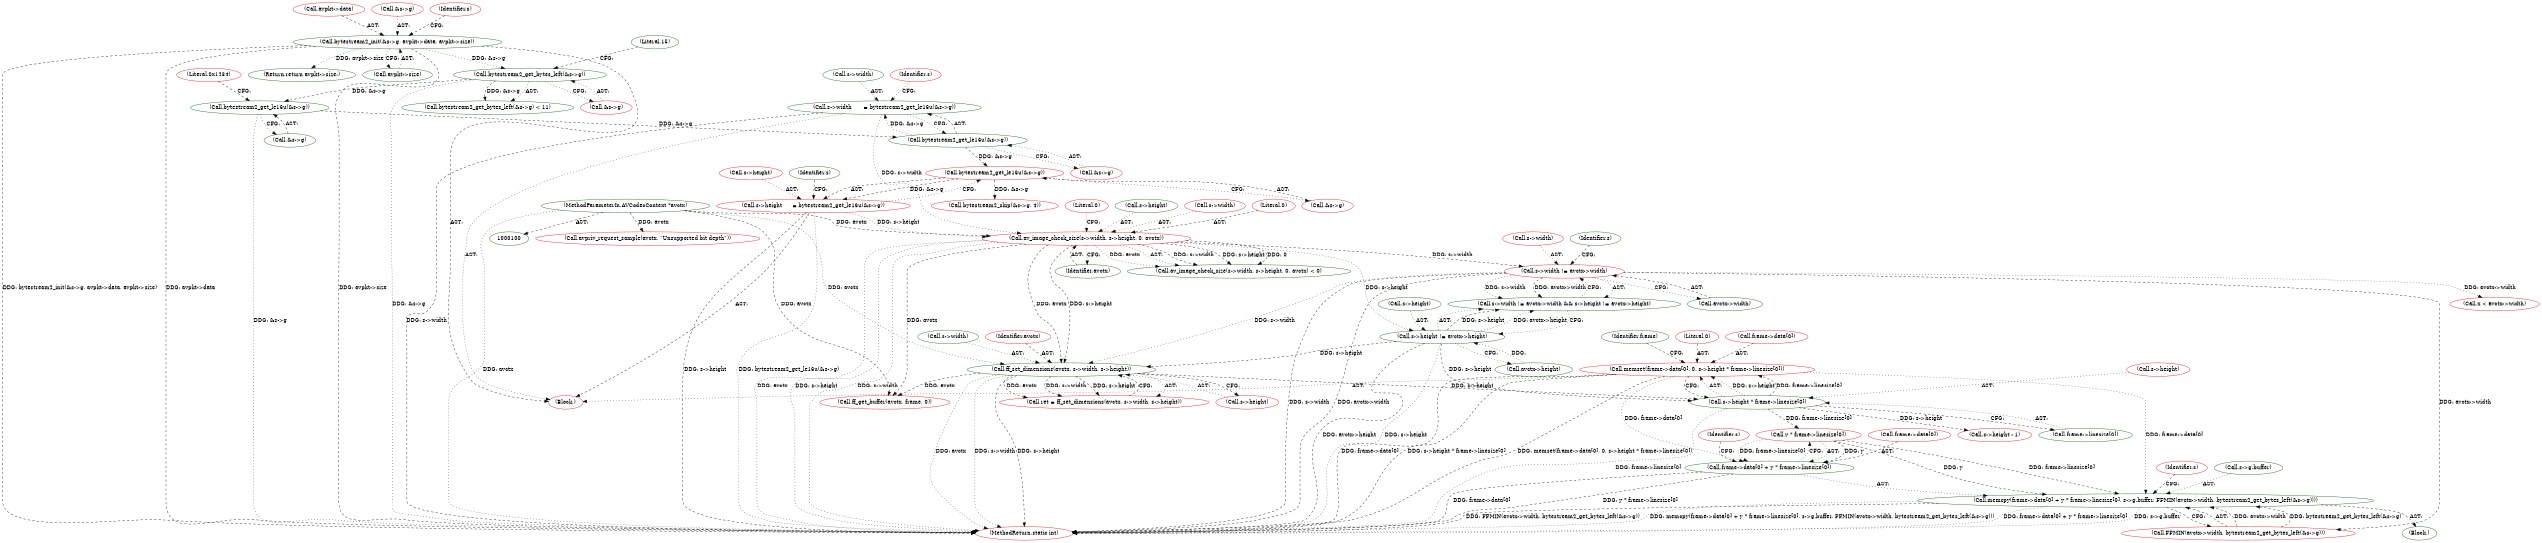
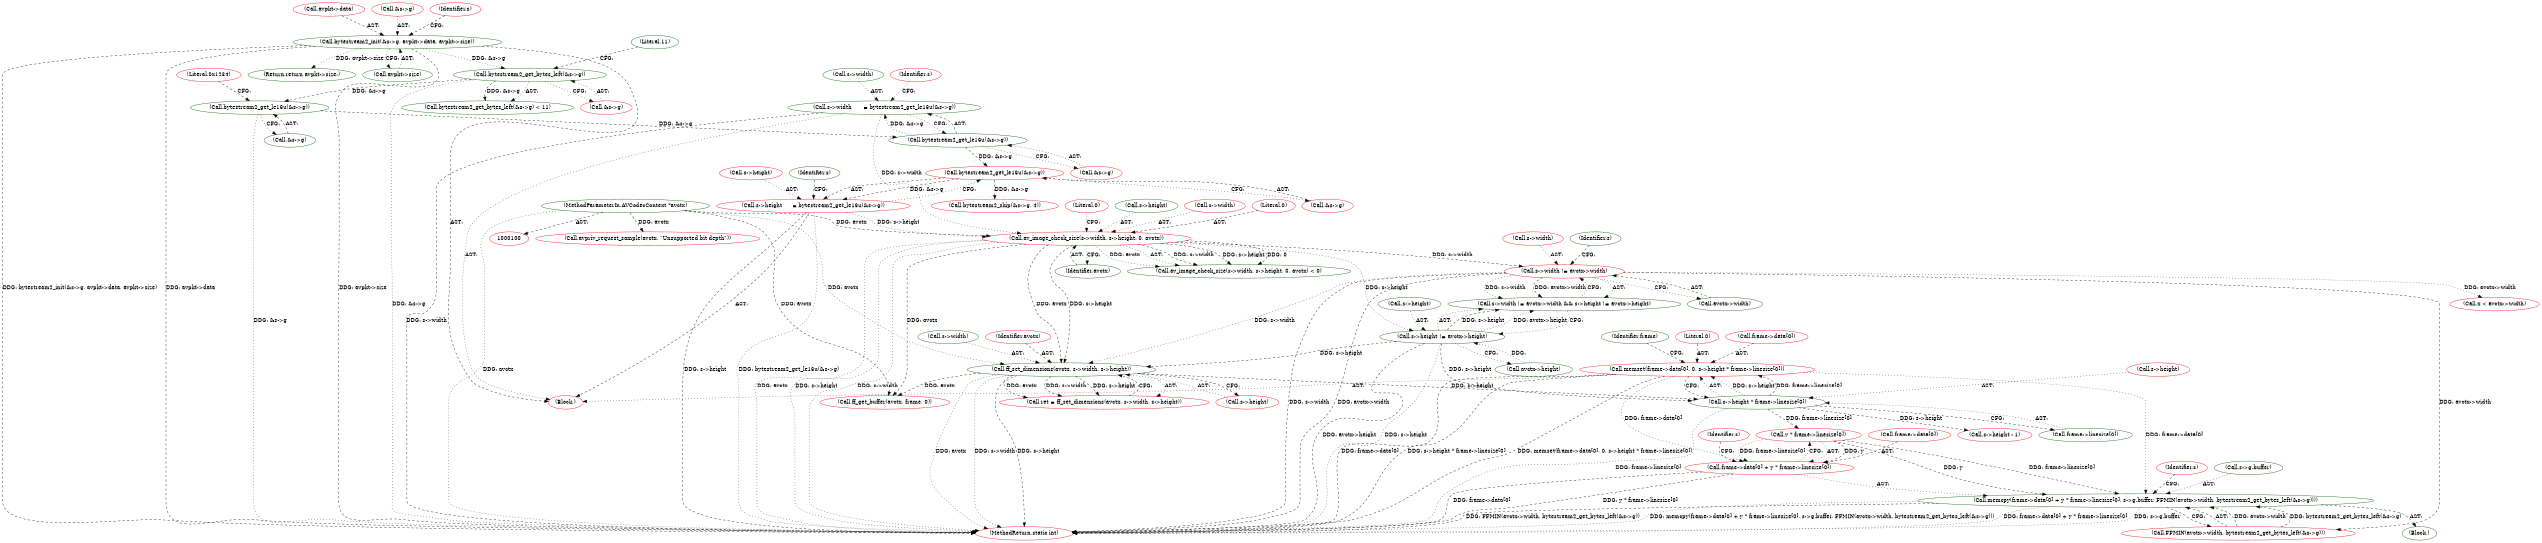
(655, 42) -> (655, 42)
(509, 239) -> (509, 239)
(1769, 468) -> (1769, 468)
